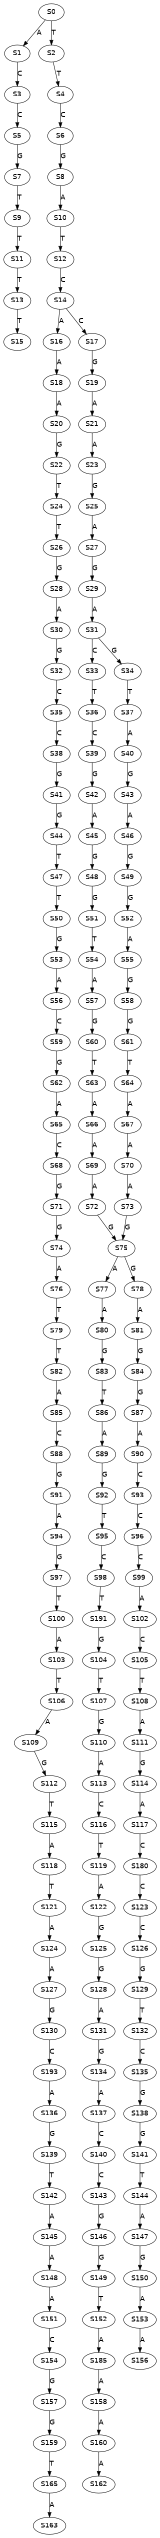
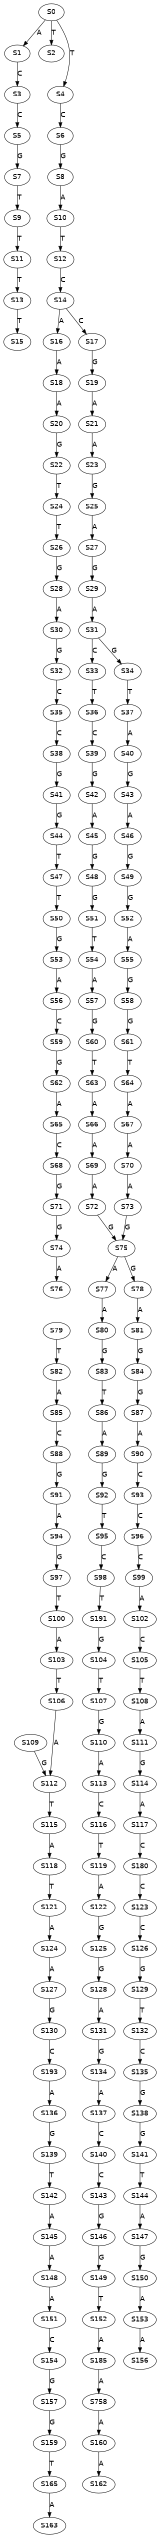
(55, 72) -> (69, 50)
(57, 1308) -> none
(45, 1720) -> (53, 1740)
(99, 2402) -> (99, 2402)
